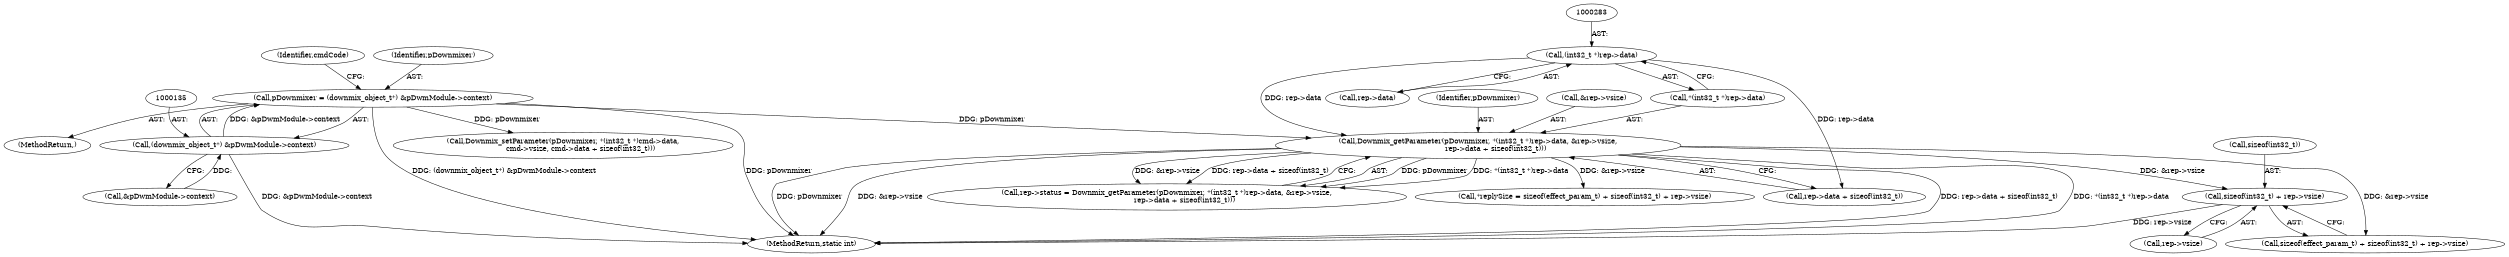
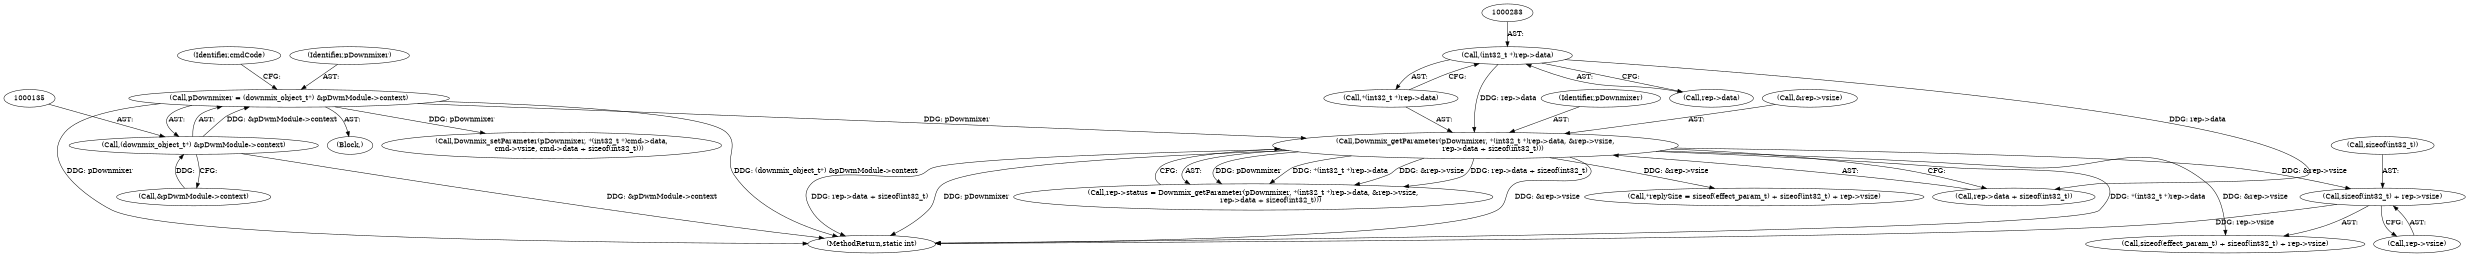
(47, 145) -> (350, 145)
(2317, 222) -> none
